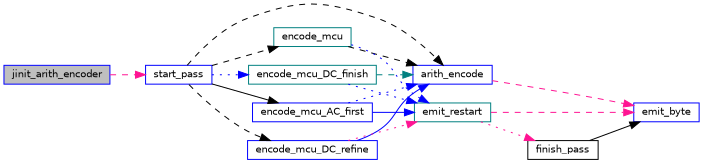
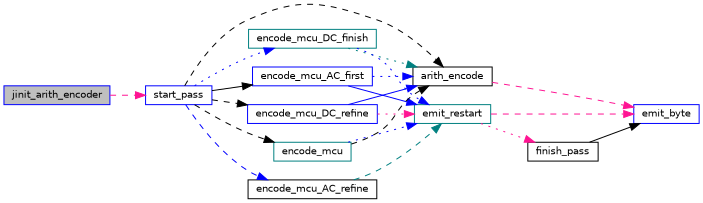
(388, 75) -> (391, 60)
(453, 75) -> (453, 76)
none -> (312, 189)
